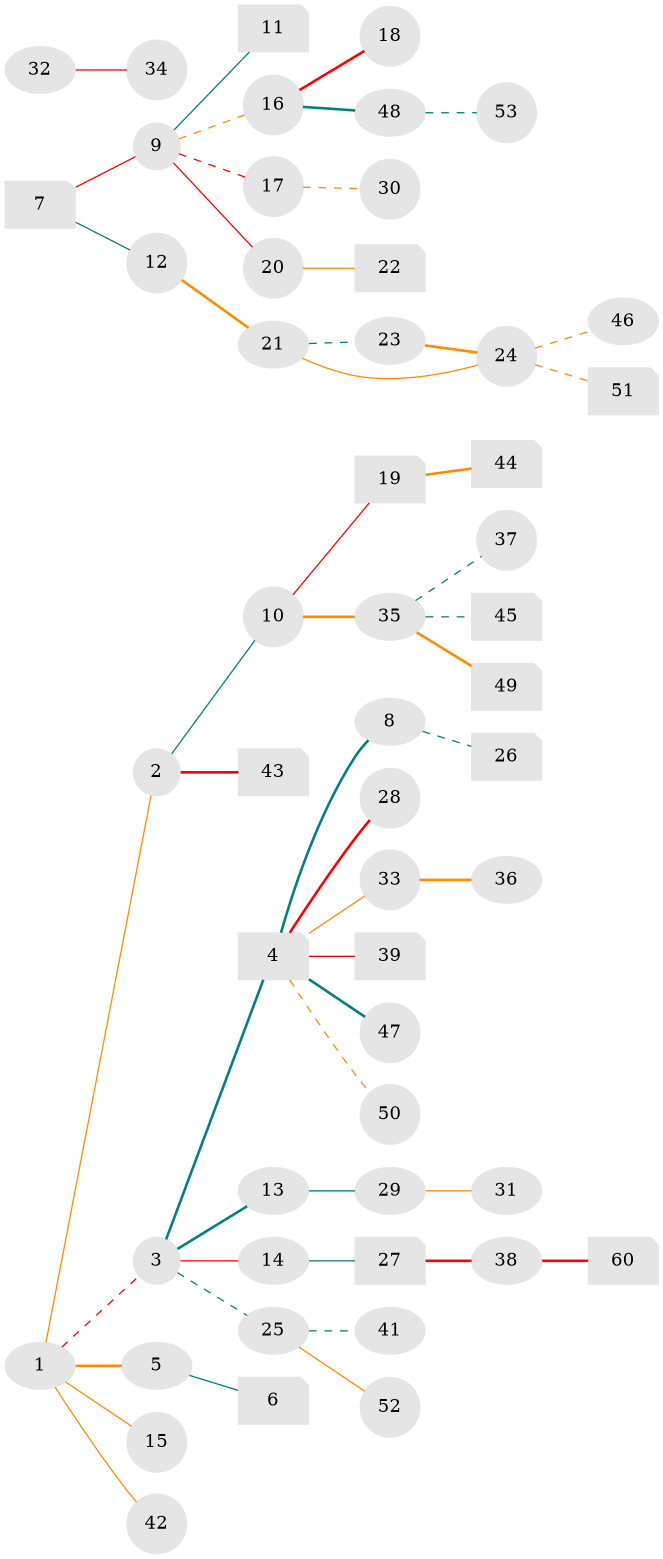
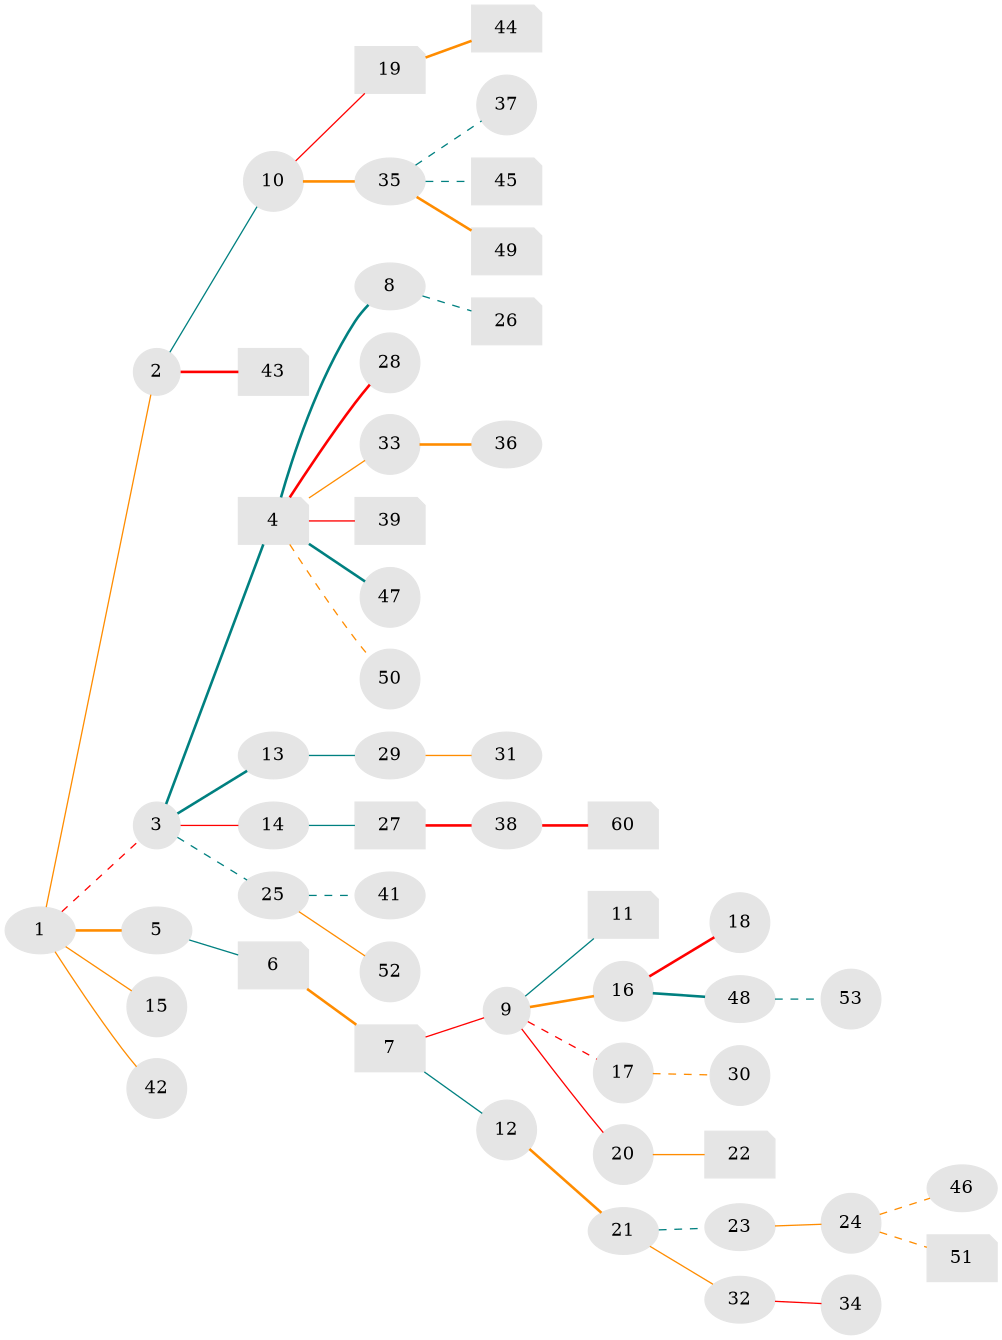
(212, 127) -> (562, 1001)
(451, 349) -> (798, 1225)
(389, 379) -> (681, 1265)
none -> (332, 1007)
